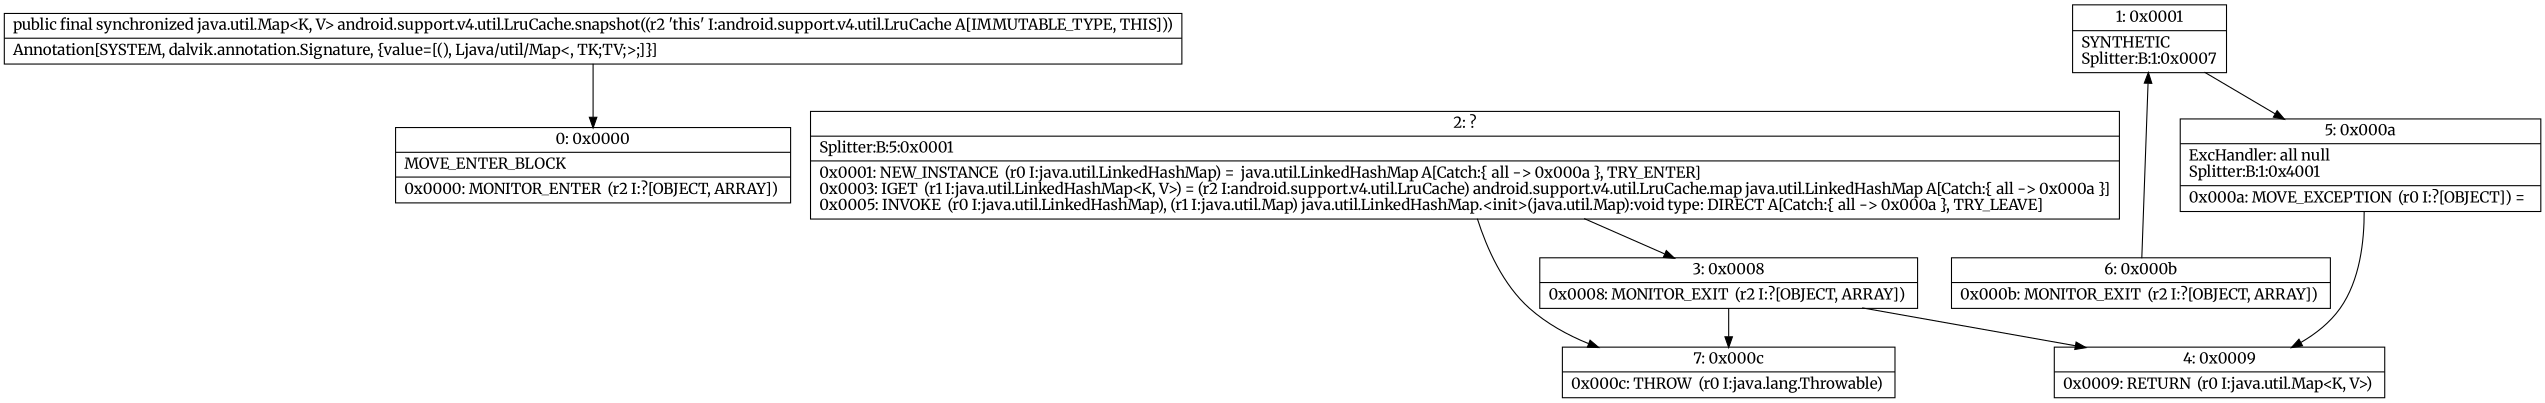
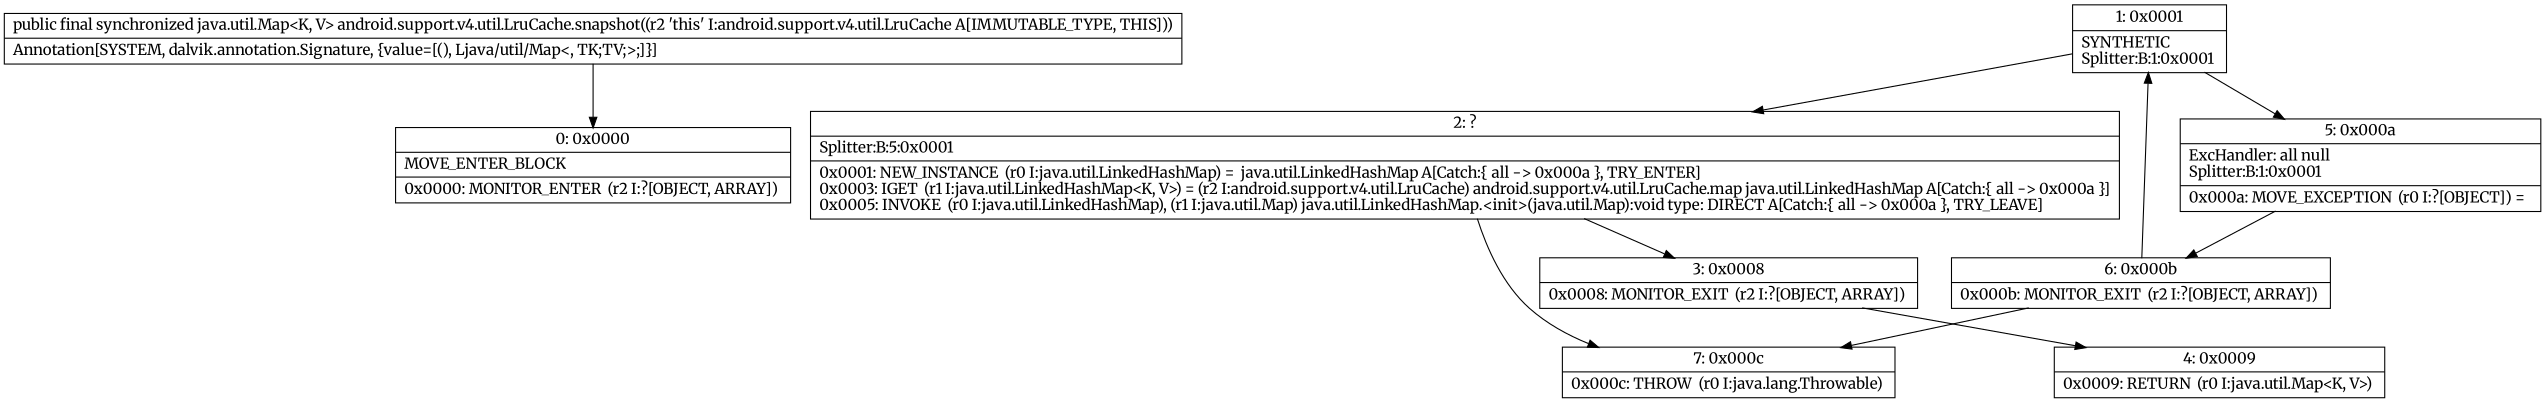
(2150, 59) -> (2148, 59)
none -> (1918, 82)
(2254, 172) -> (2256, 172)
(2352, 287) -> (2236, 232)
(1729, 322) -> (1936, 328)
